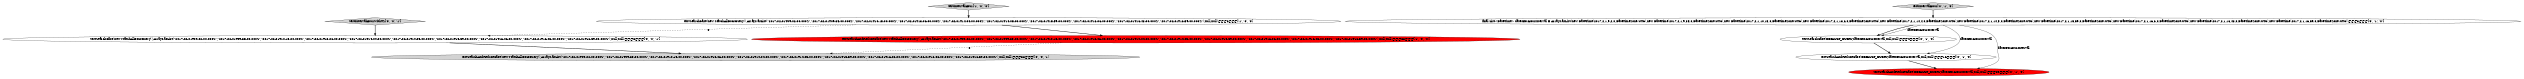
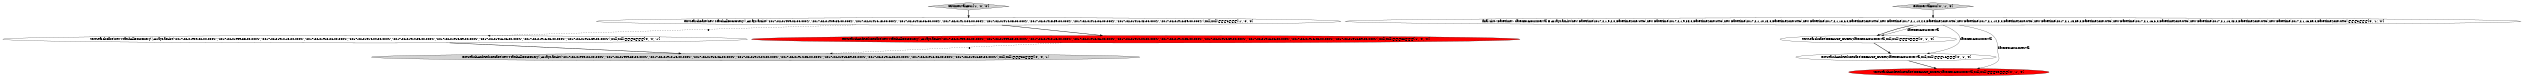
(375, 21) -> none
